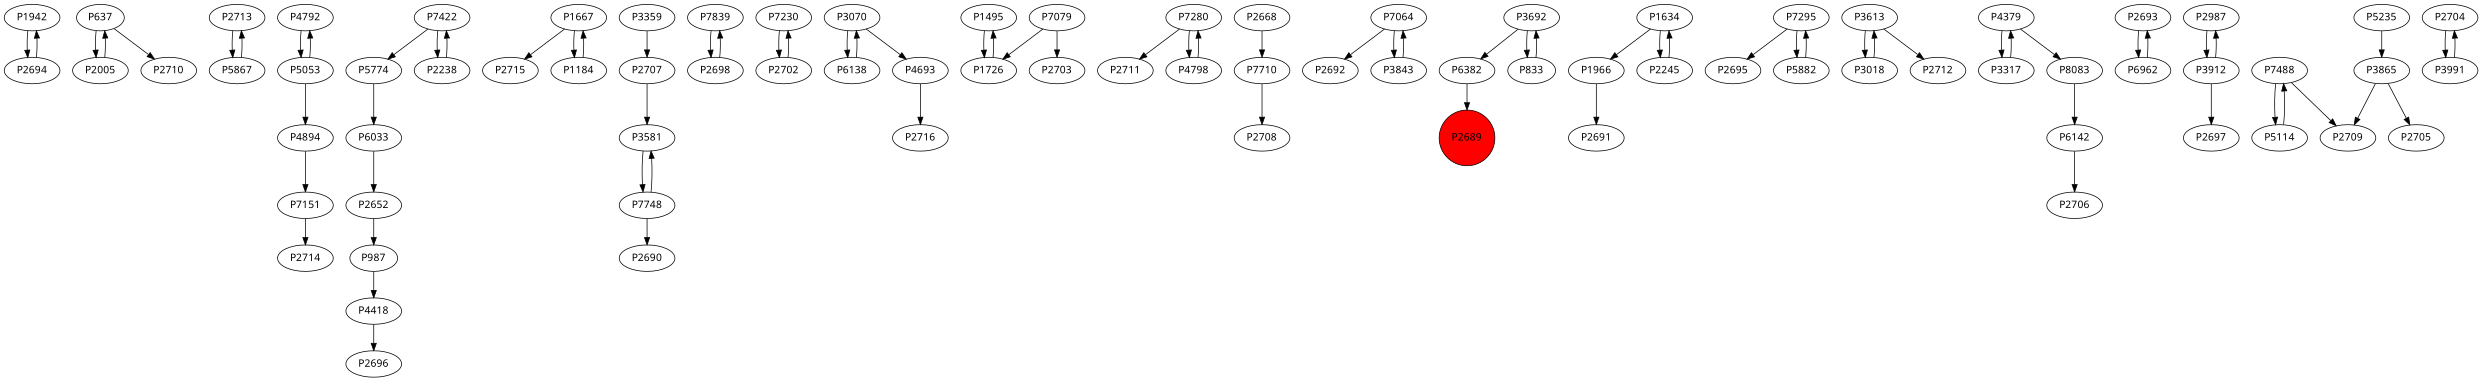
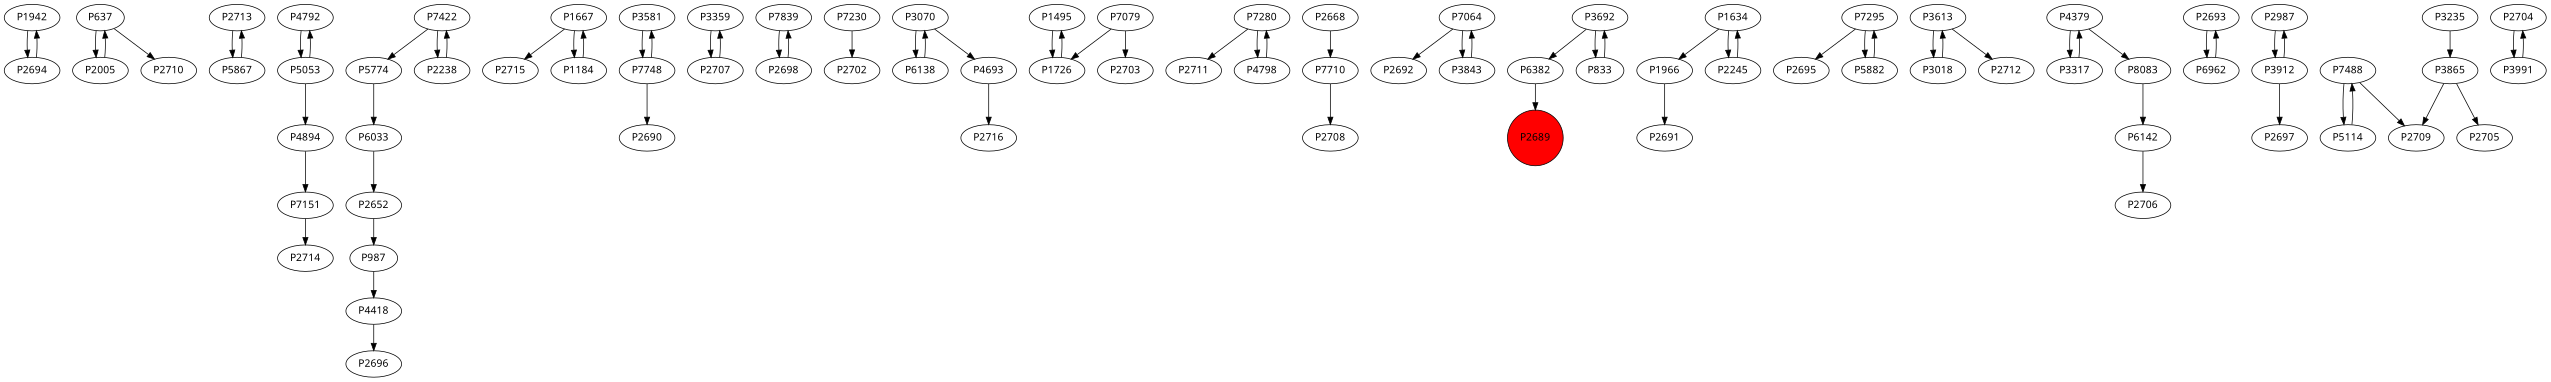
(2382, 18) -> (2450, 18)
(789, 48) -> none
(647, 101) -> (720, 48)
